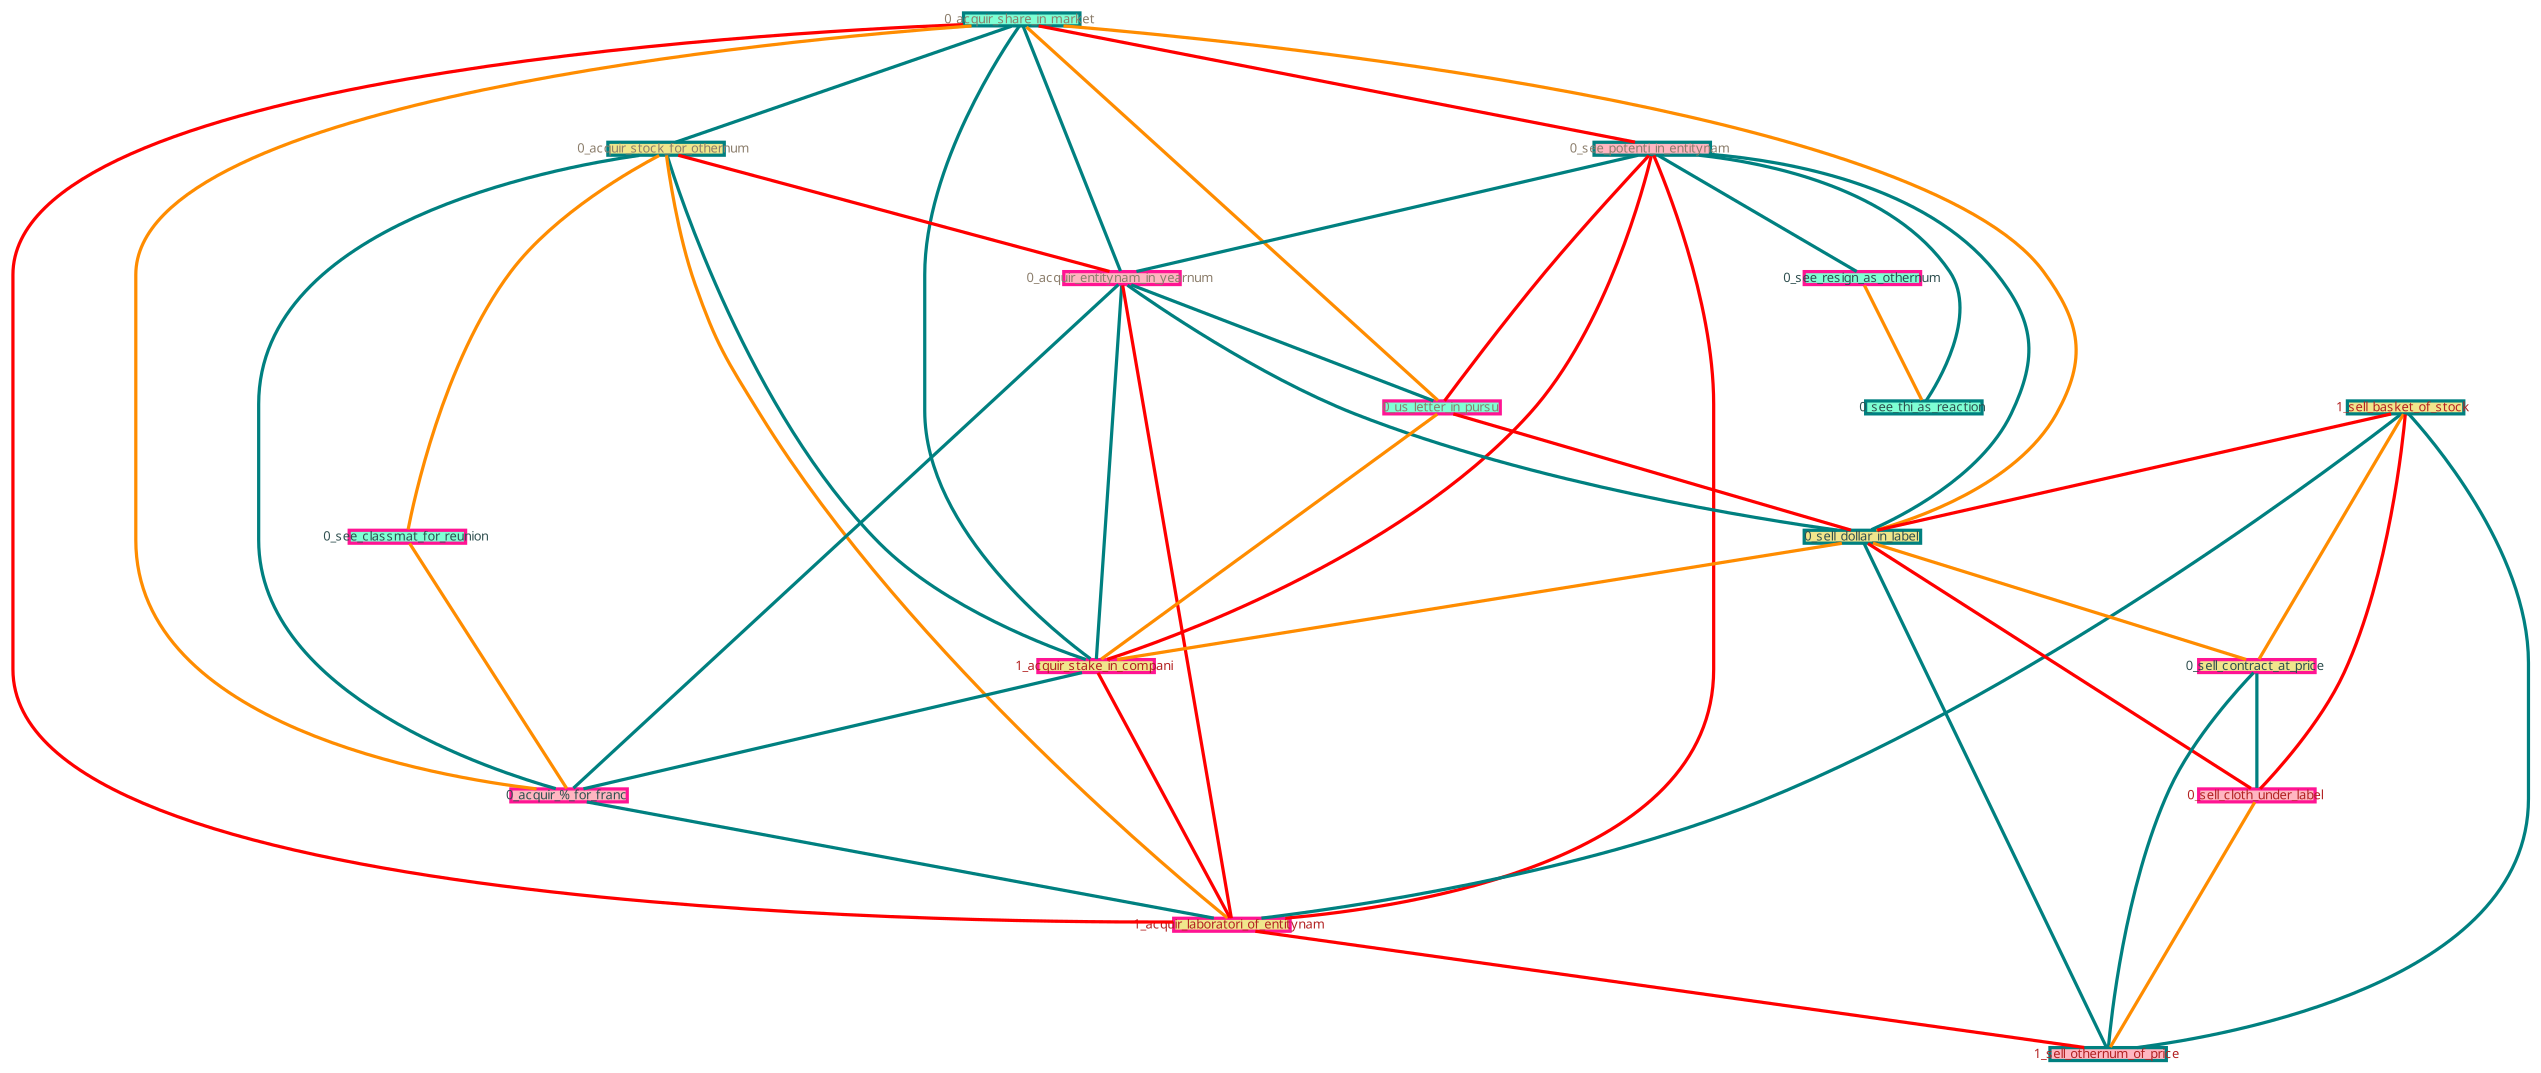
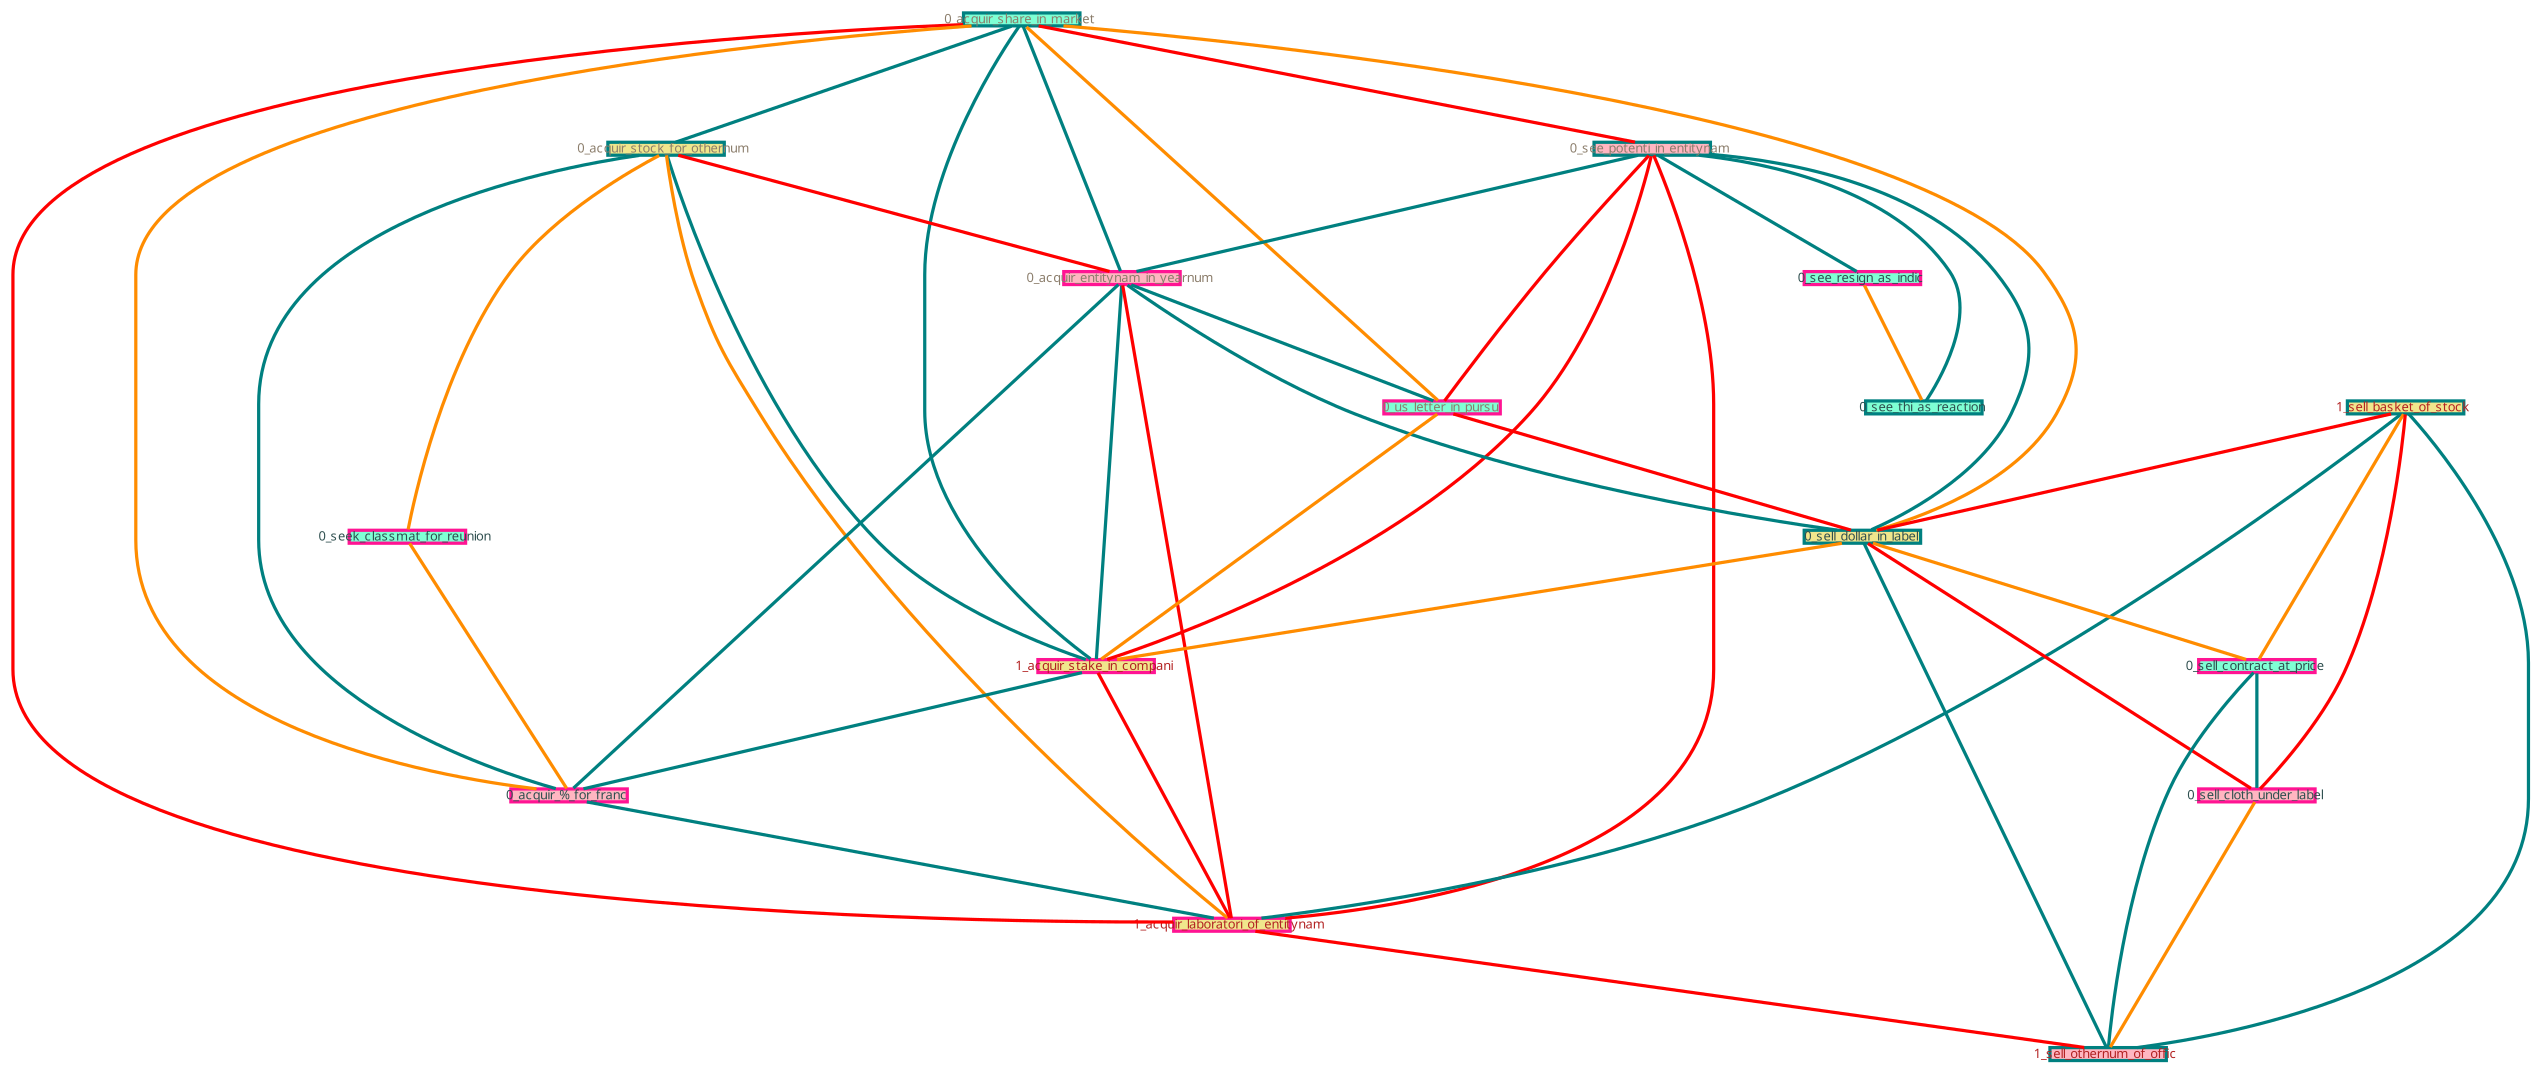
(1862, 278) -> (1862, 278)
(407, 537) -> (407, 537)
(2257, 666) -> (2257, 666)
(2257, 795) -> (2257, 795)
(2108, 1054) -> (2108, 1054)
